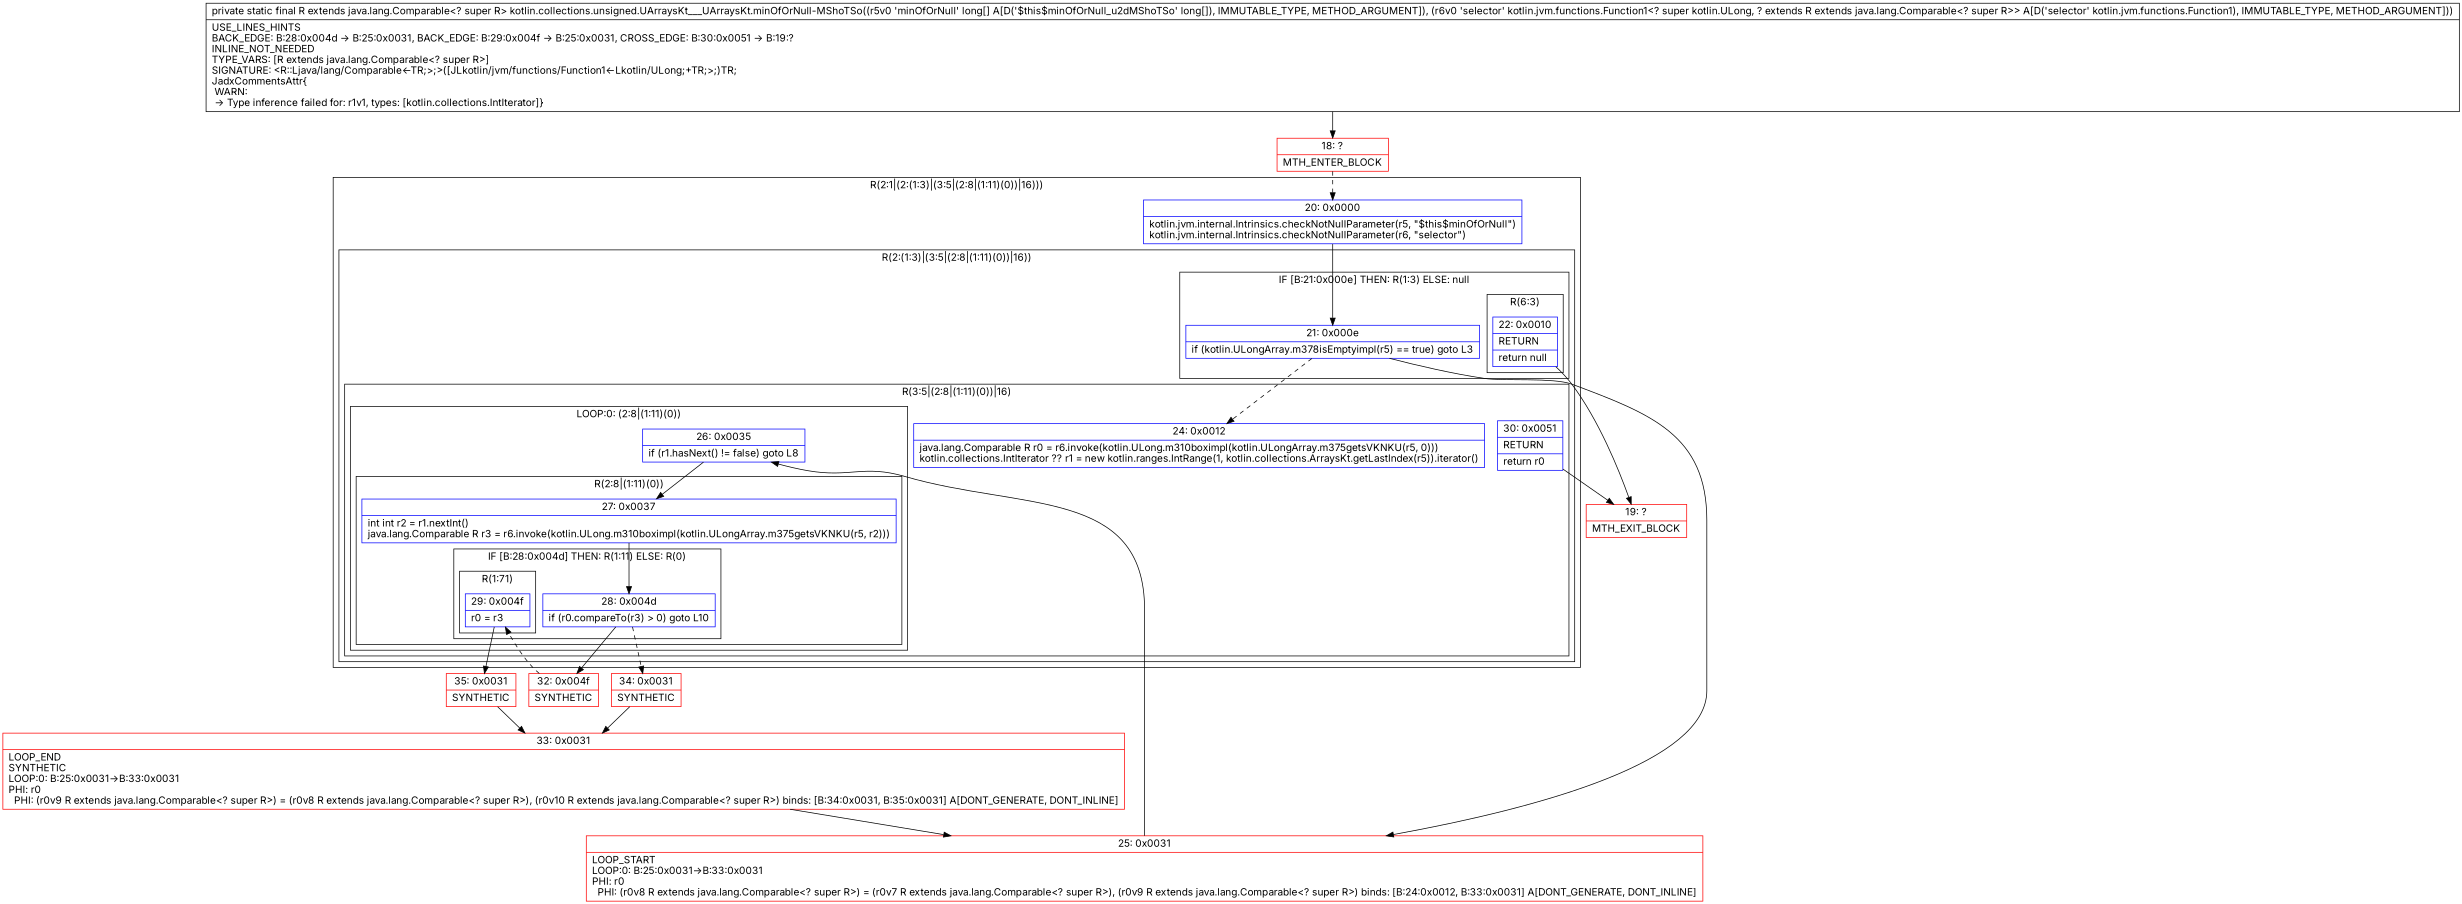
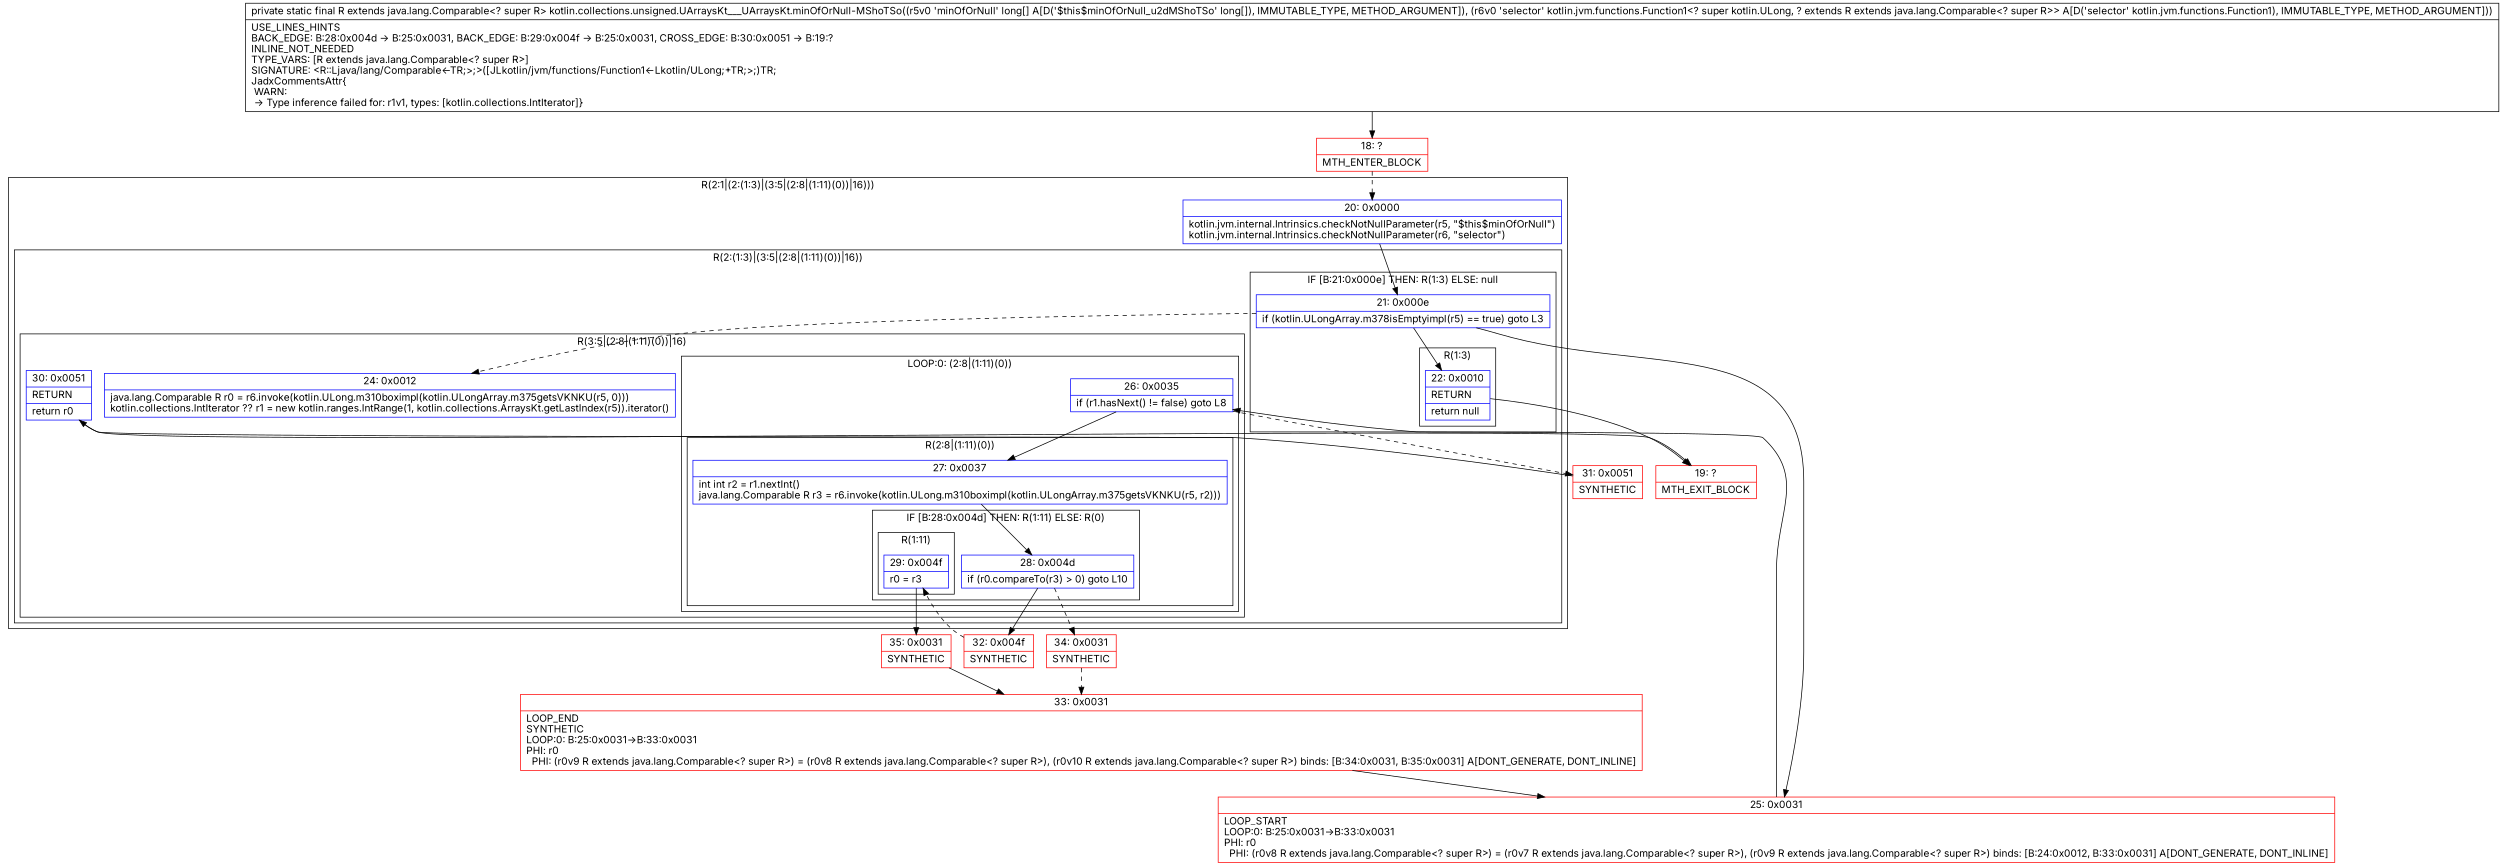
(1525, 303) -> (1458, 356)
none -> (1424, 343)
none -> (1608, 482)
(498, 579) -> (916, 541)
(619, 717) -> (1081, 678)
